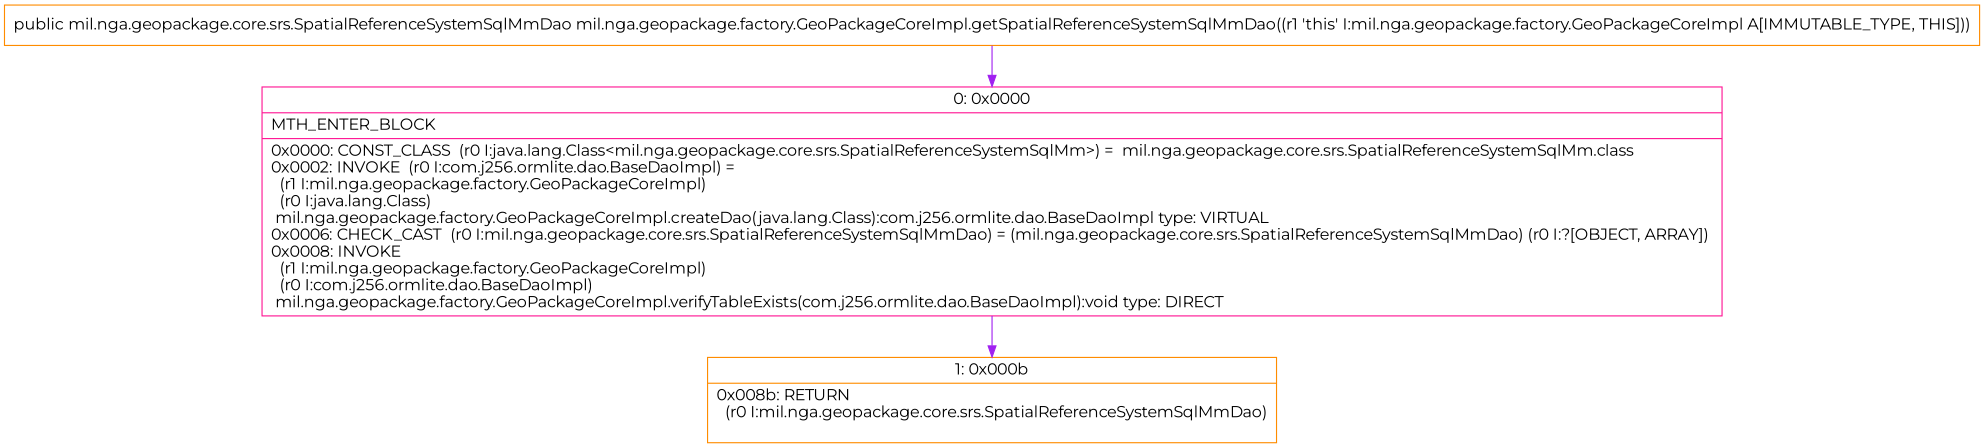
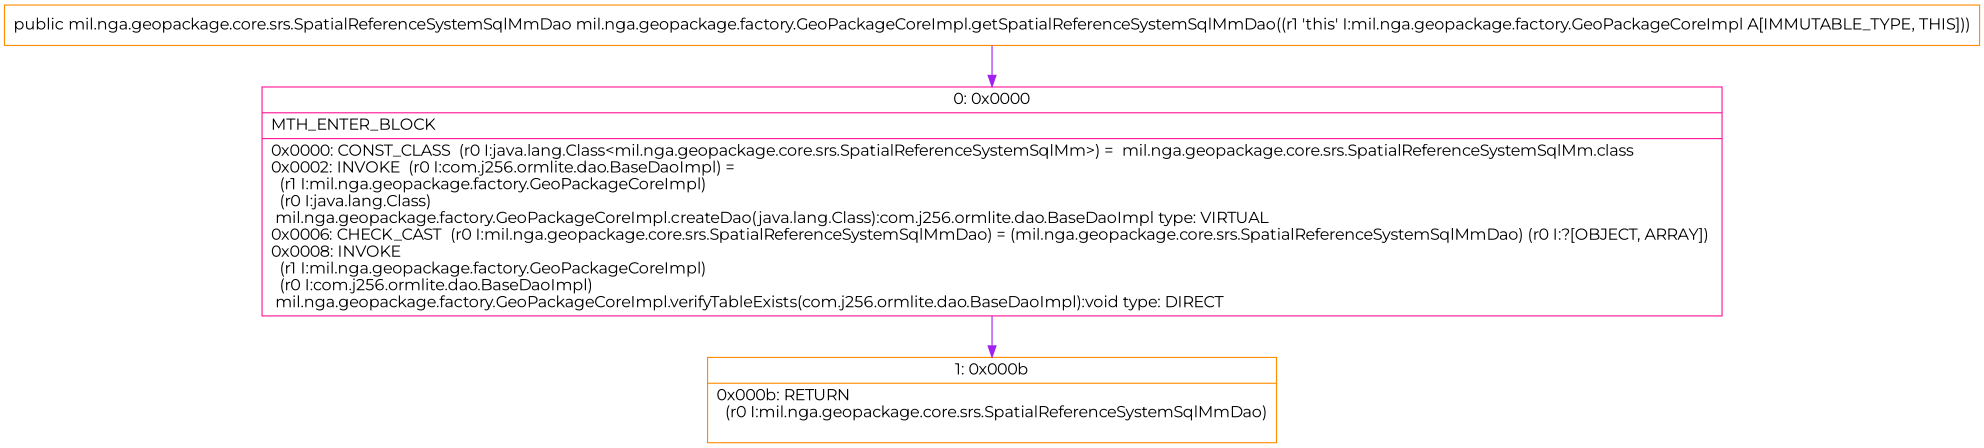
(788, 396) -> (788, 396)
